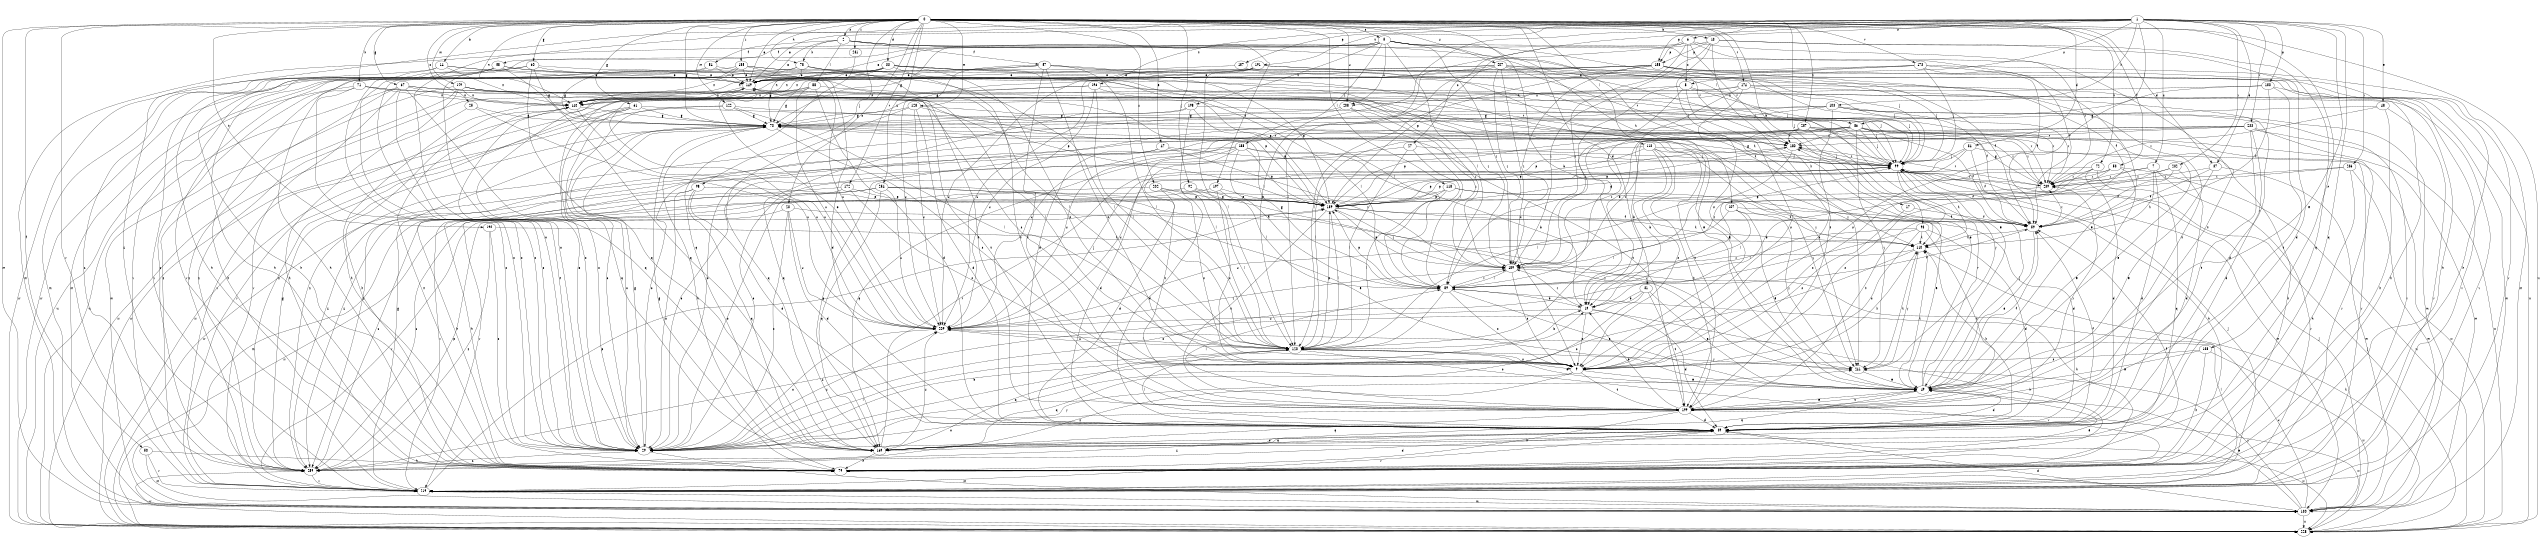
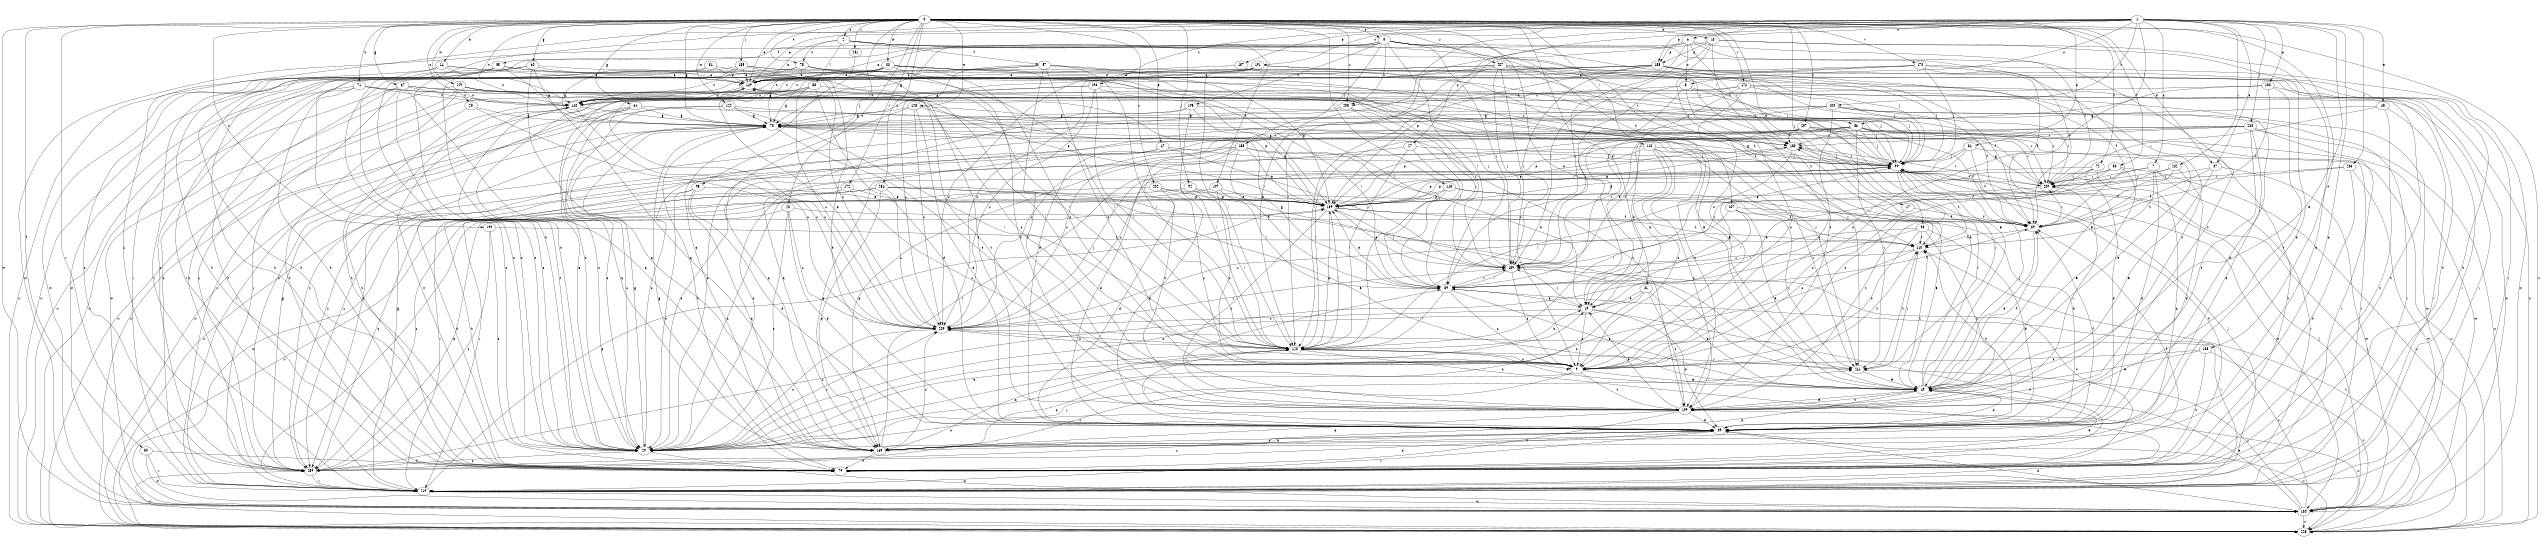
(773, 45) -> none
